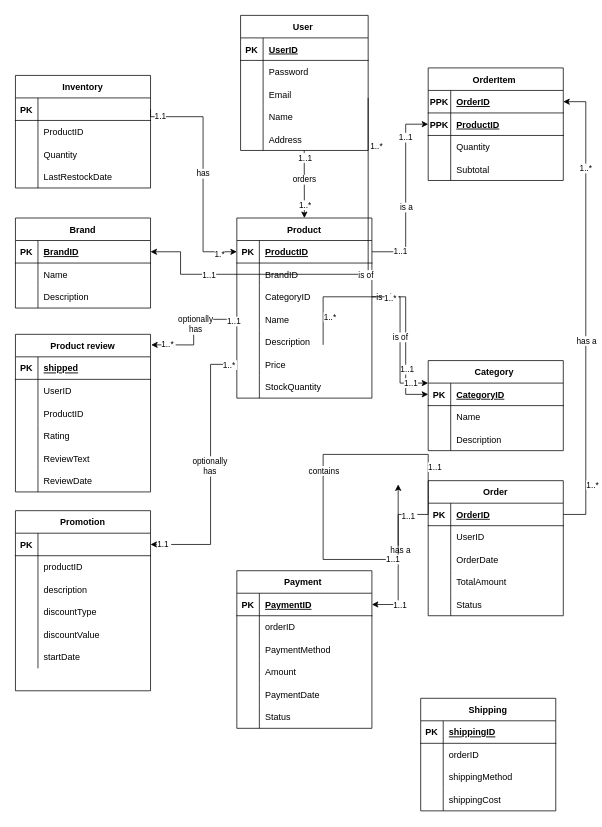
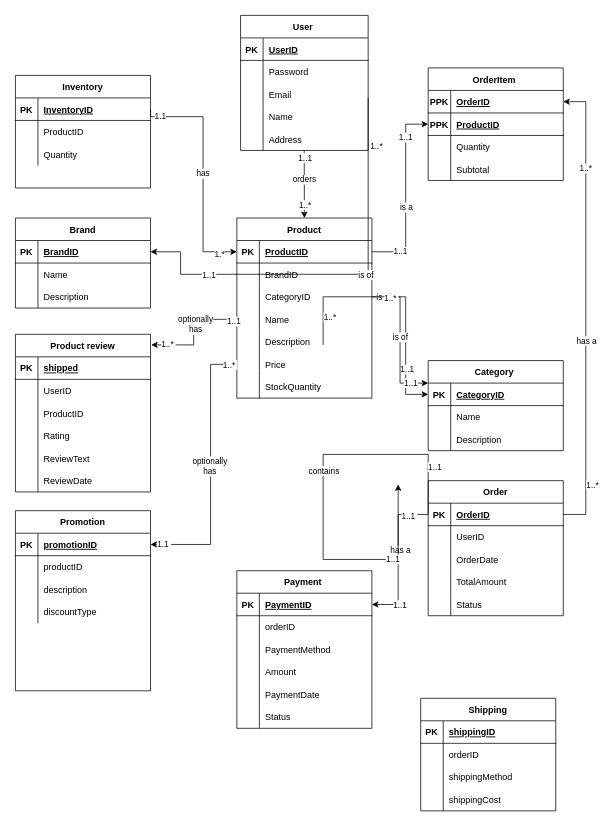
none -> (94, 109)
(94, 177) -> none
none -> (94, 544)
(94, 634) -> none
(94, 657) -> none
